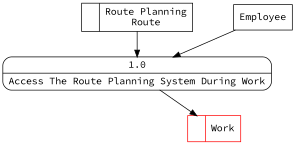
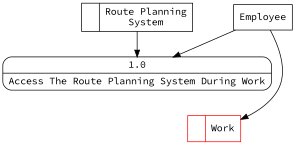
(146, 22) -> (146, 22)
(175, 101) -> (281, 80)
